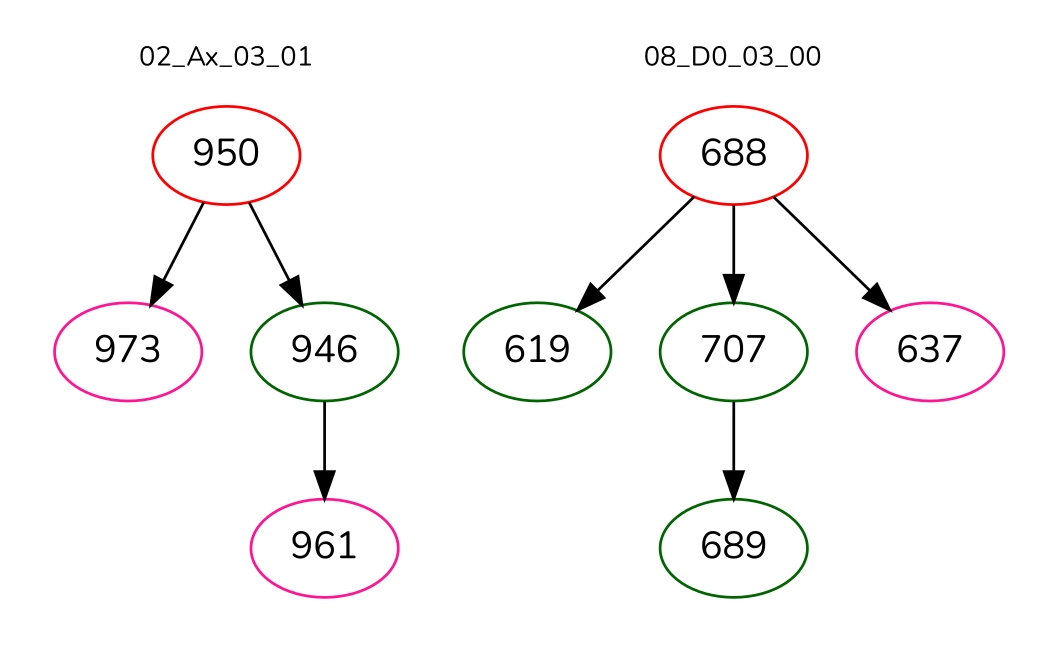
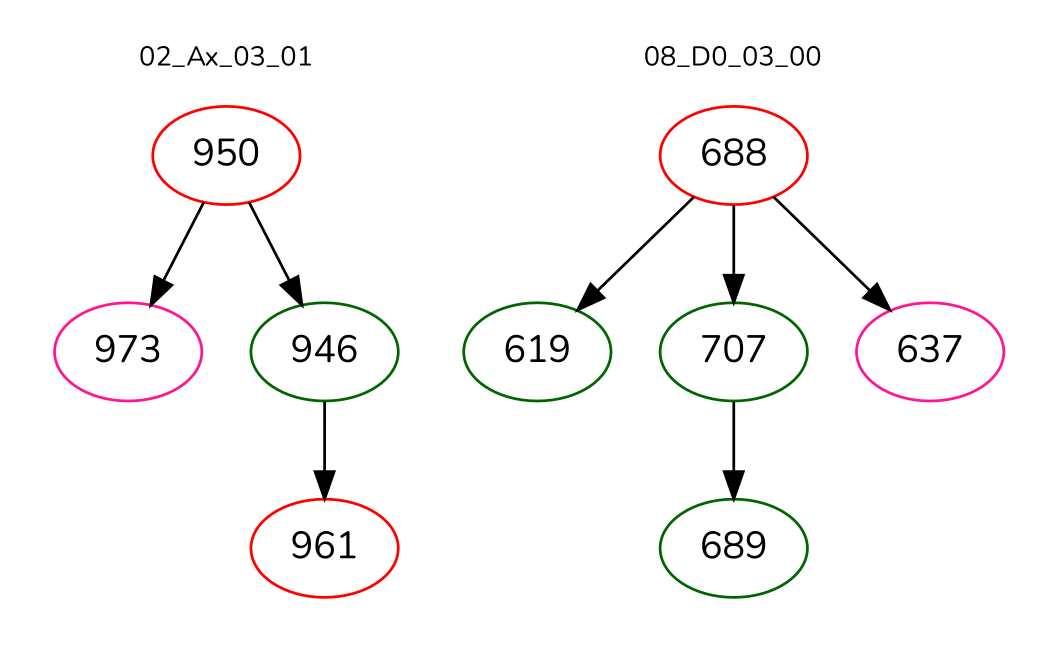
(325, 548) -> (325, 548)
